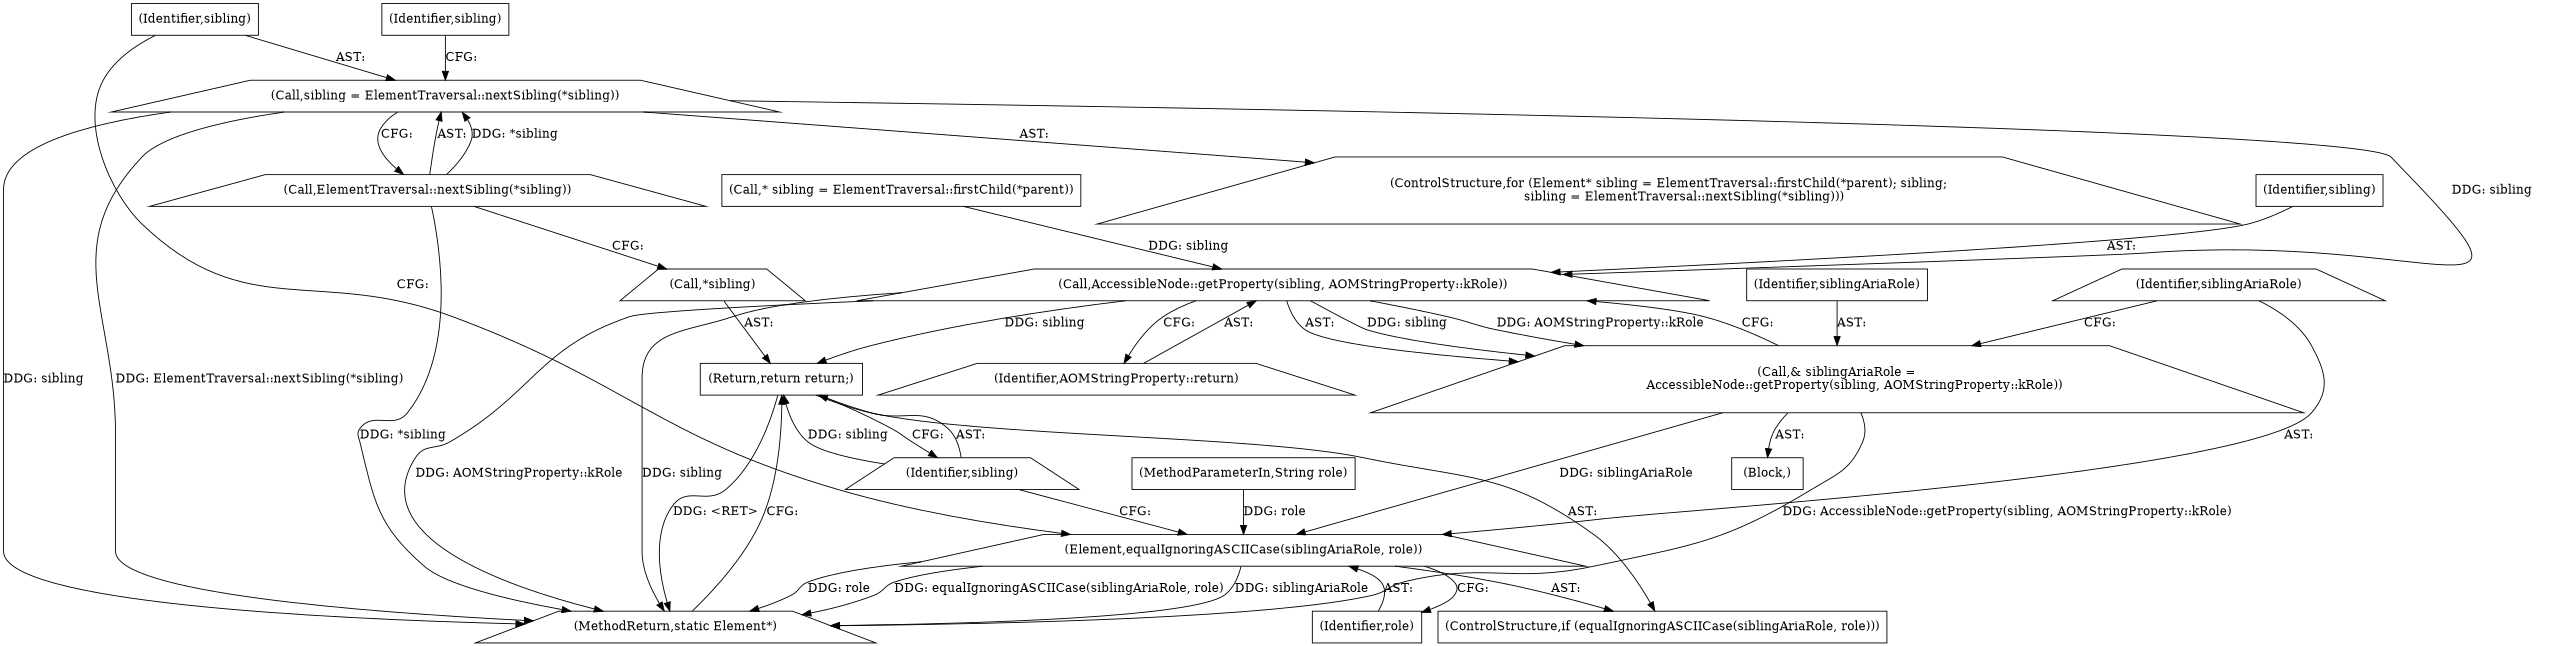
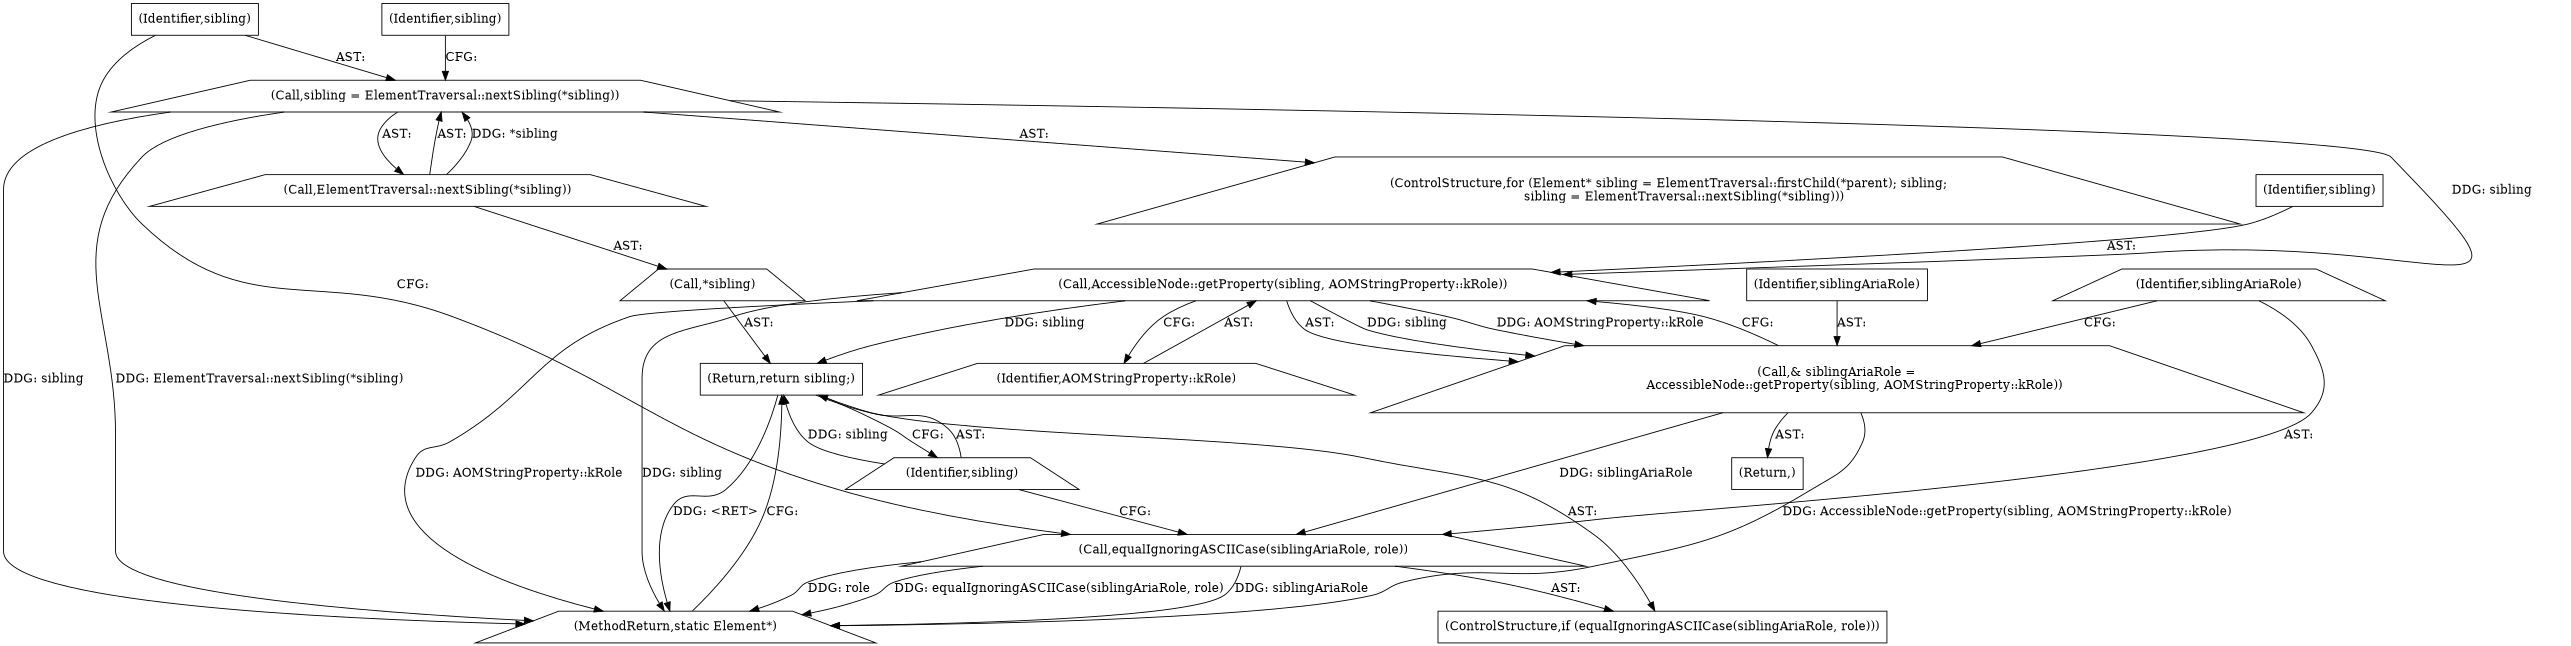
(399, 134) -> (399, 134)
(901, 190) -> none
(630, 247) -> (630, 247)
(781, 379) -> (781, 379)
(1117, 379) -> (1117, 379)
(361, 446) -> none
(1244, 474) -> none
(1767, 474) -> (1767, 474)
(1244, 550) -> (1244, 550)
(1367, 627) -> none
